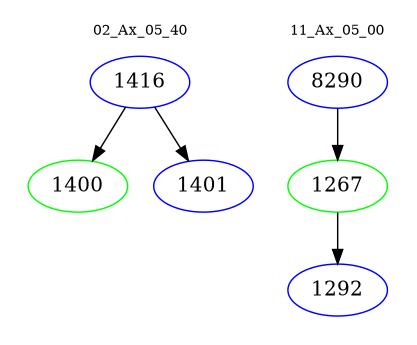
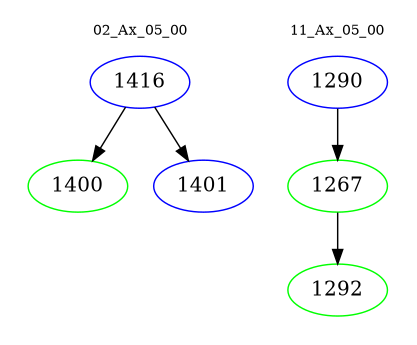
(141, 31) -> (141, 31)
(338, 82) -> (338, 82)
(338, 290) -> (338, 290)
